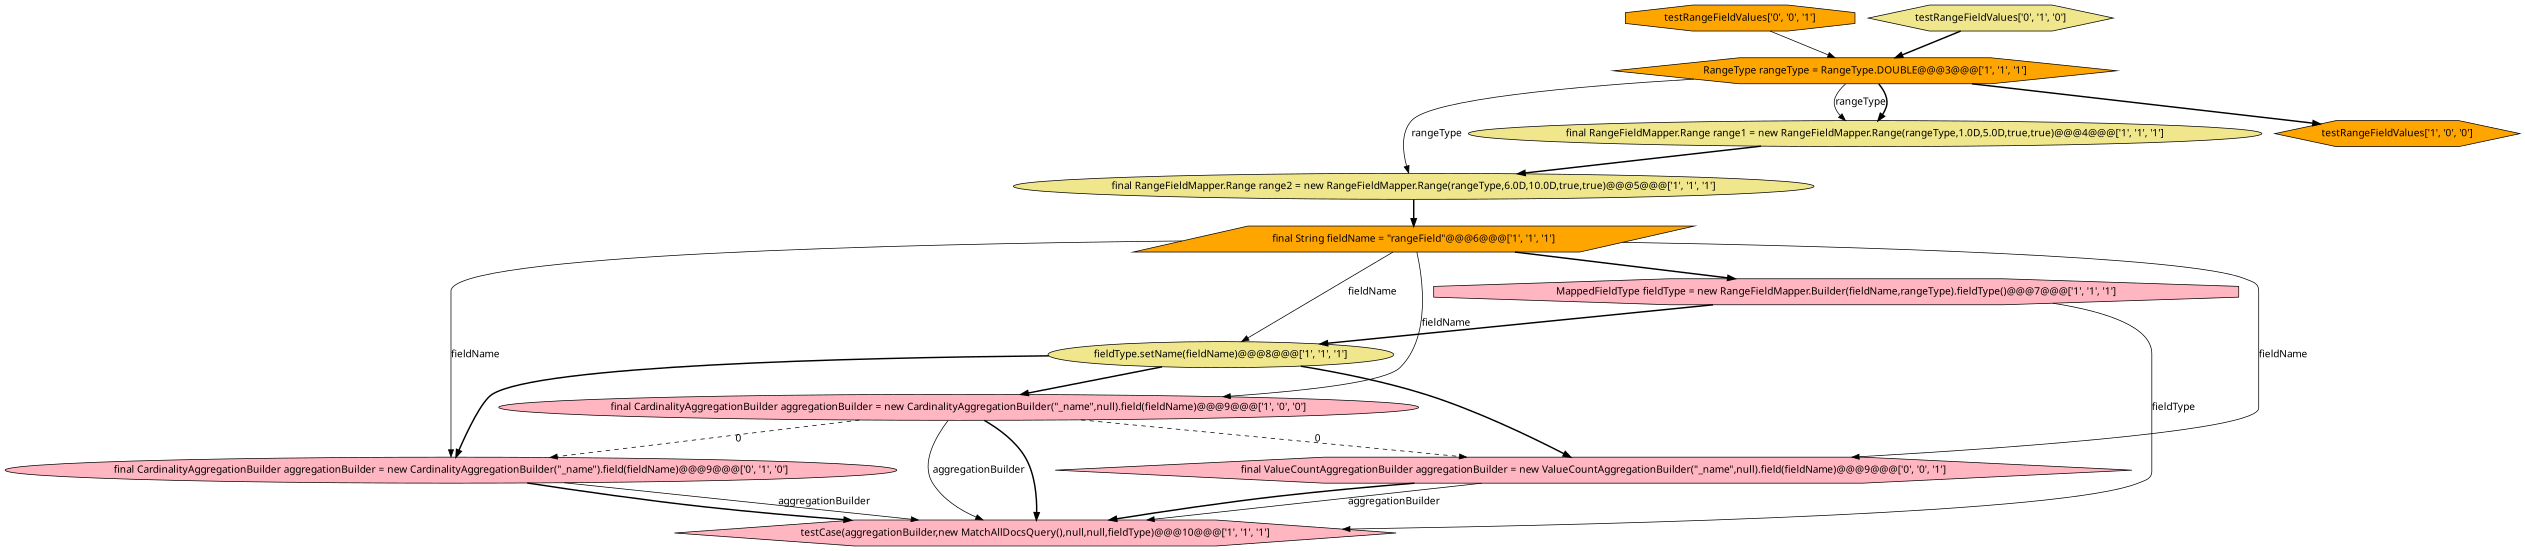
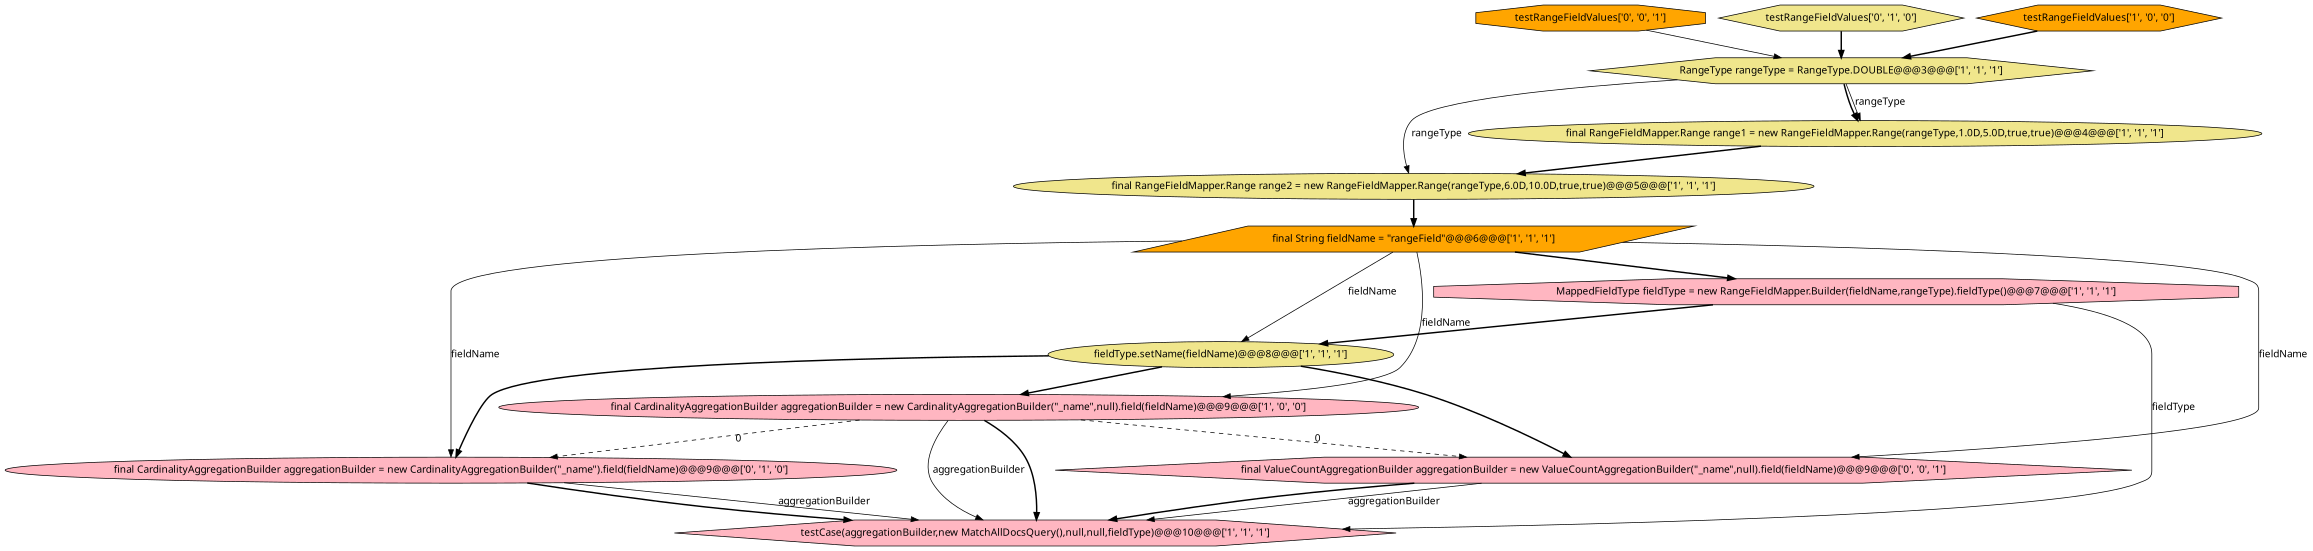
(1865, 71) -> (1841, 71)
(2142, 103) -> (1974, 44)
